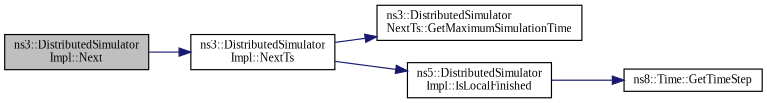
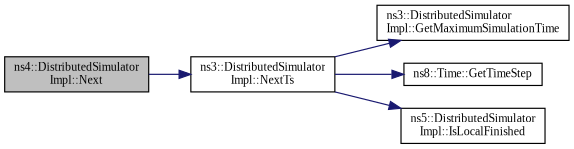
(479, 23) -> (473, 23)
(77, 52) -> (77, 74)
(582, 80) -> (363, 74)
